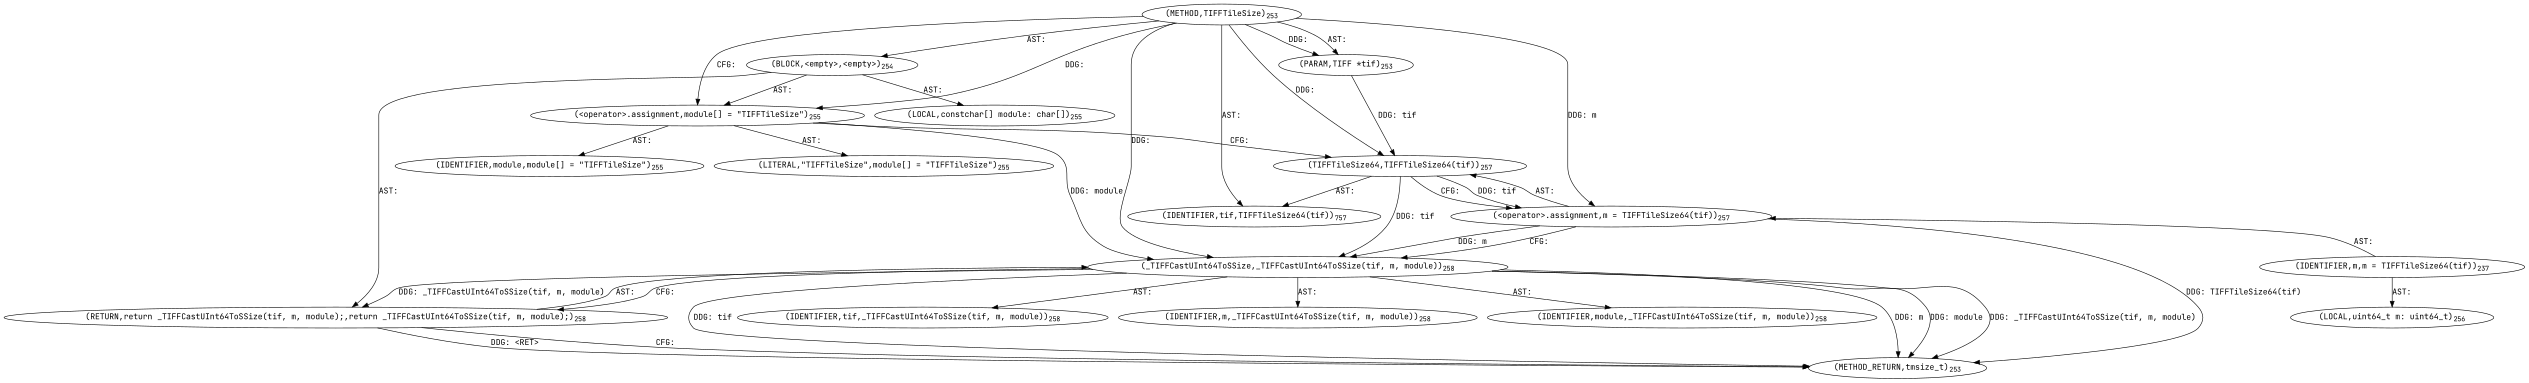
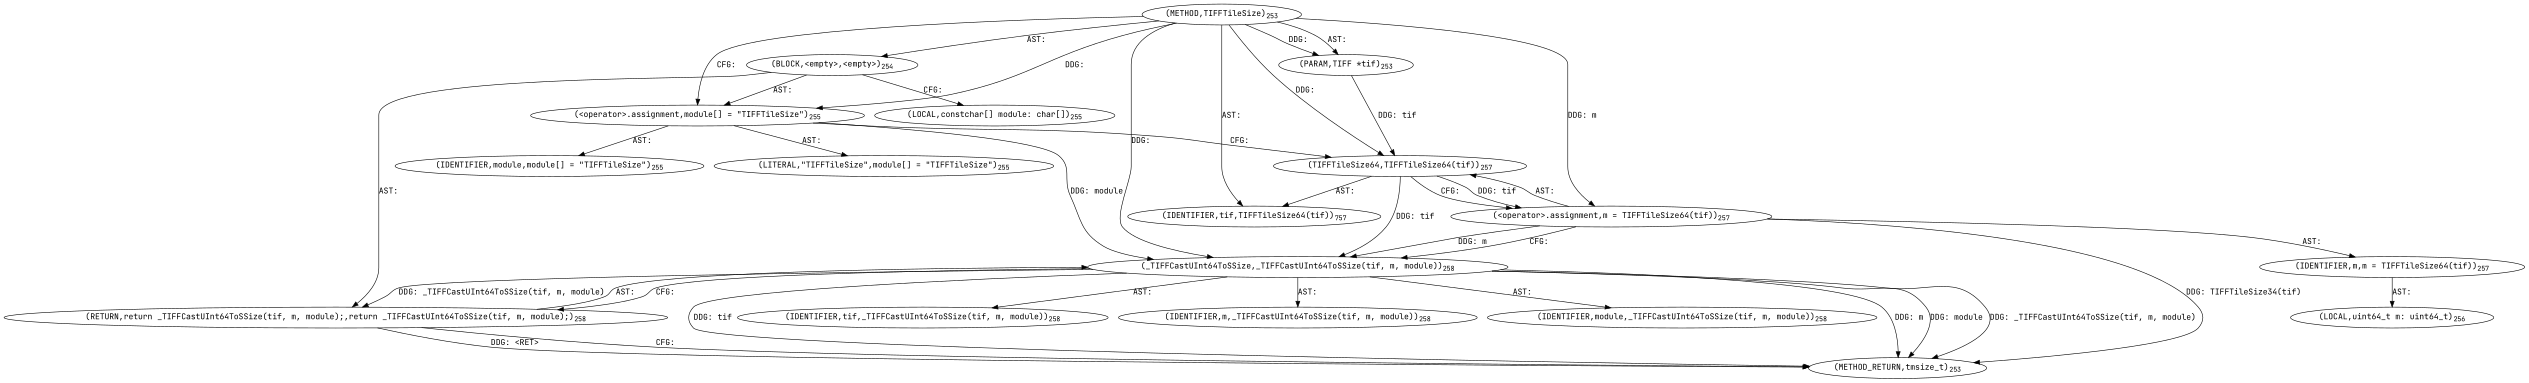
(936, 90) -> (936, 90)
(2078, 223) -> (2059, 226)
(2483, 266) -> (2483, 266)
(2244, 292) -> (2244, 292)
